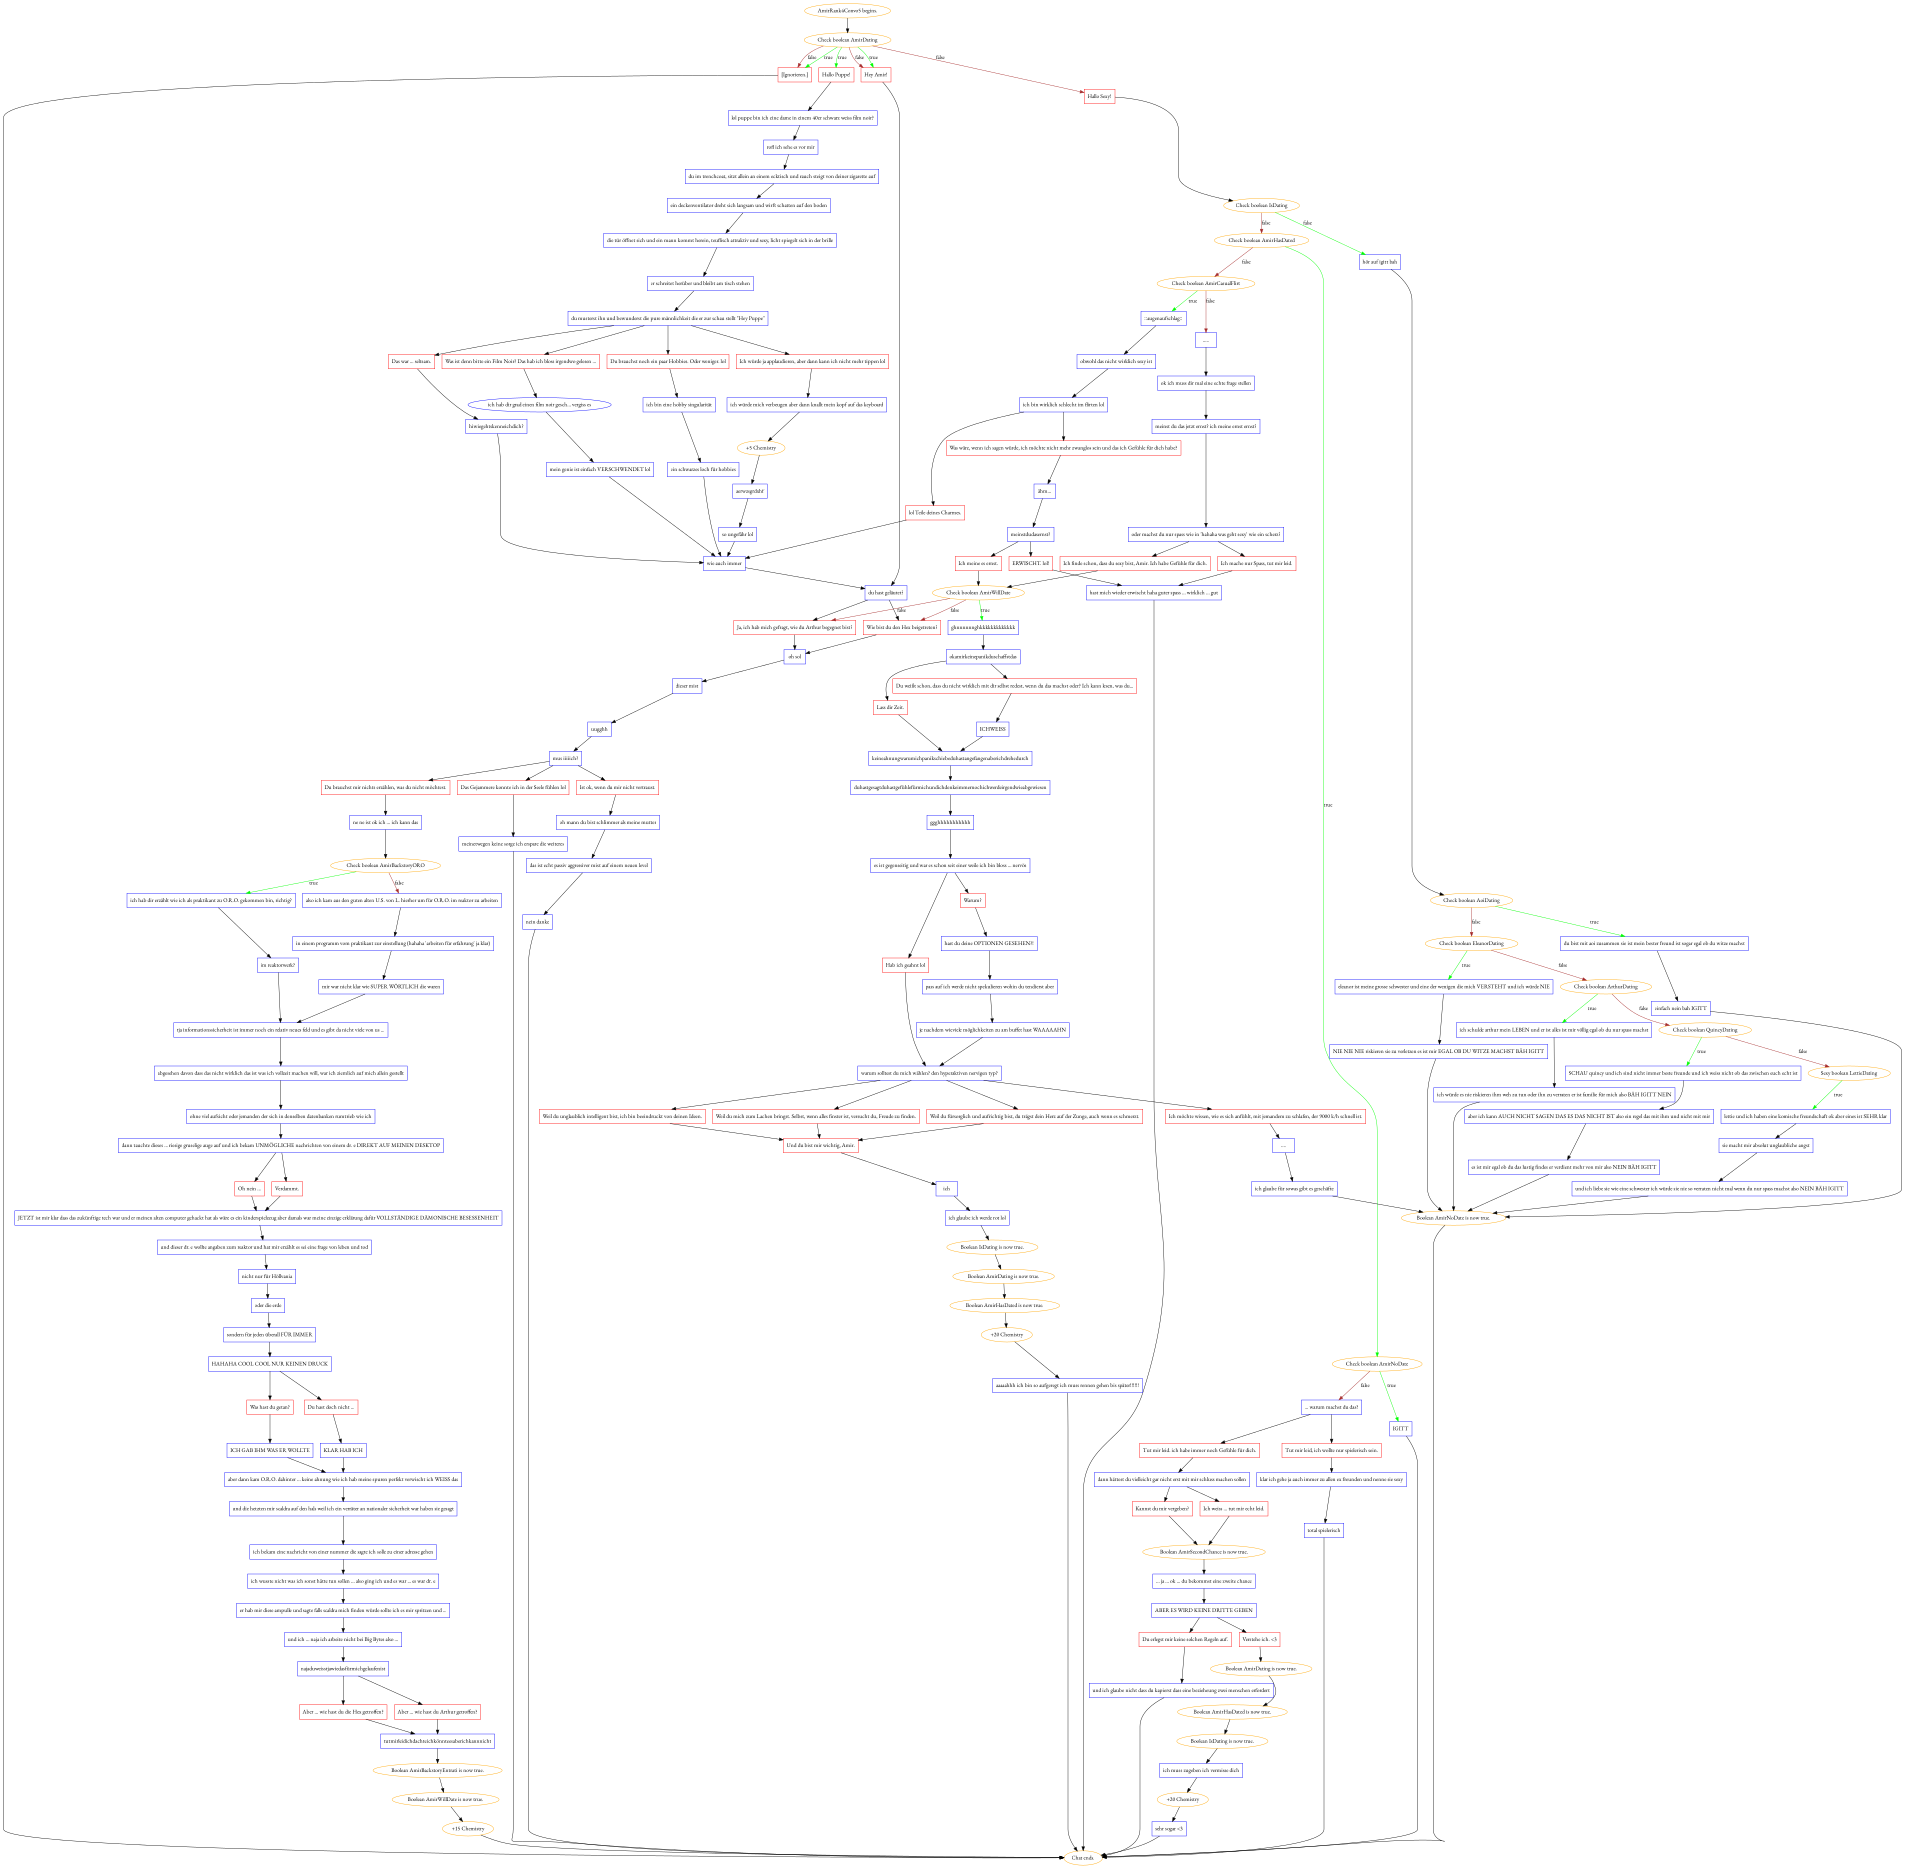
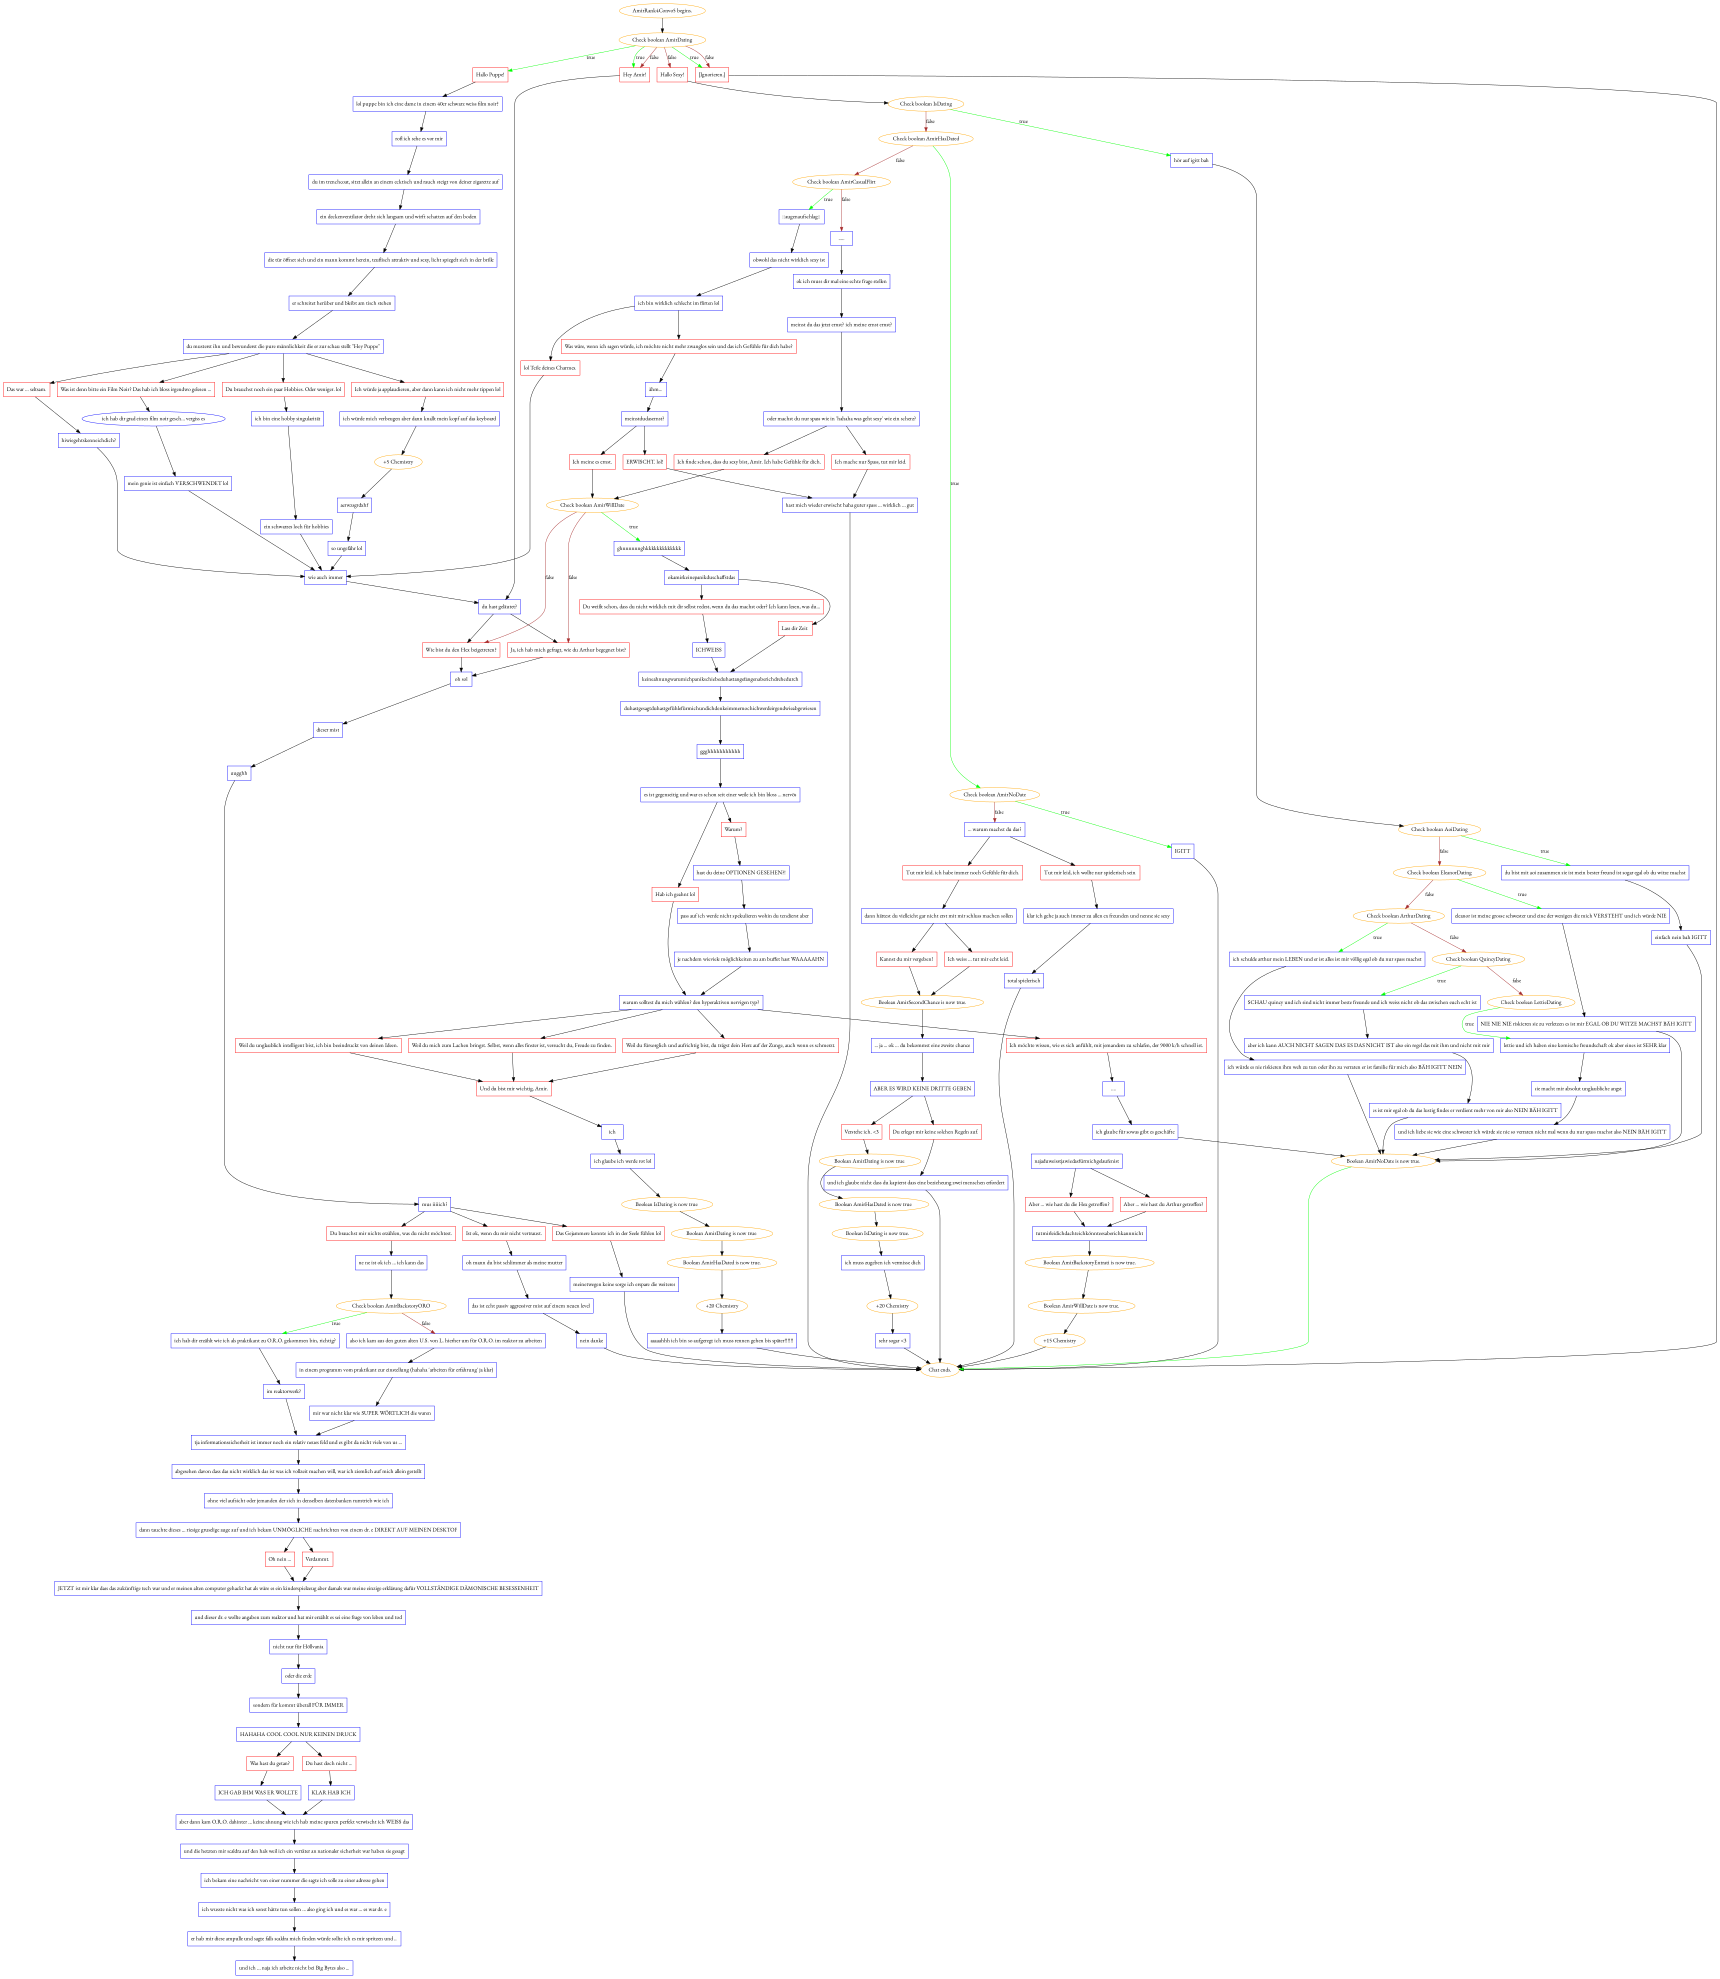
(1308, 223) -> (1024, 121)
(1849, 1073) -> (1531, 1002)
(270, 1335) -> (298, 1705)
(343, 1652) -> none
(1433, 1703) -> (1236, 1356)
